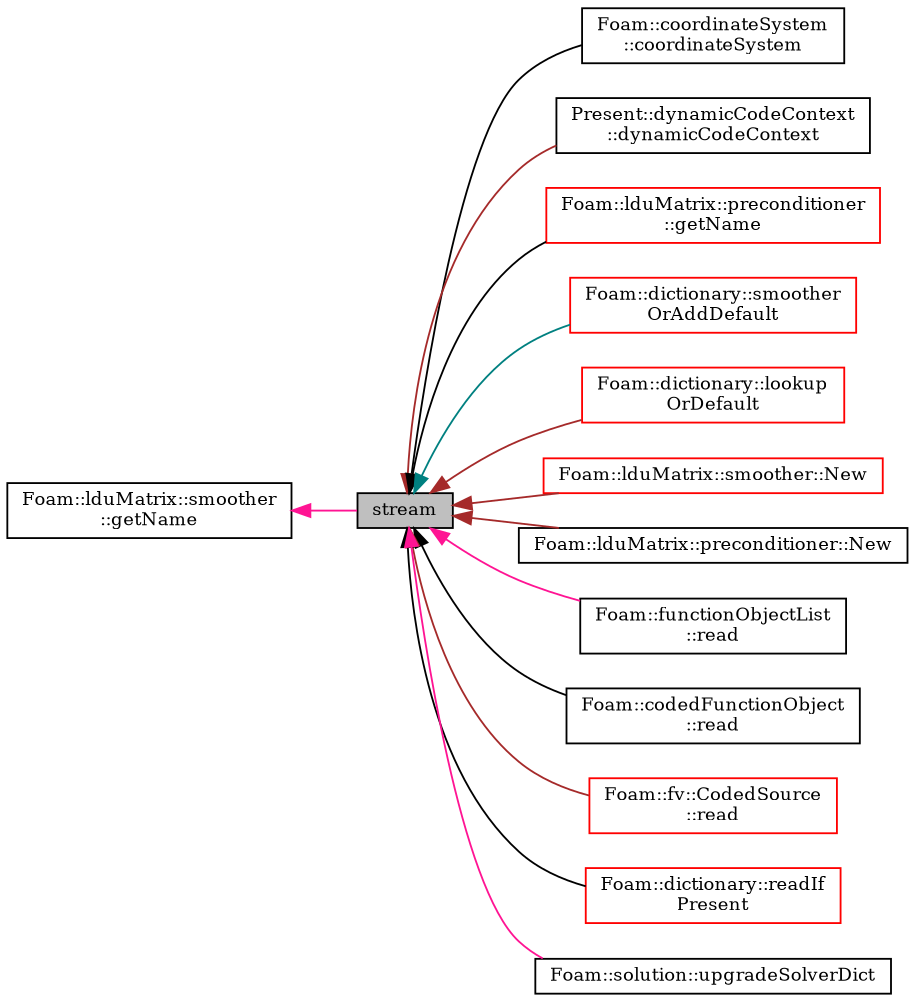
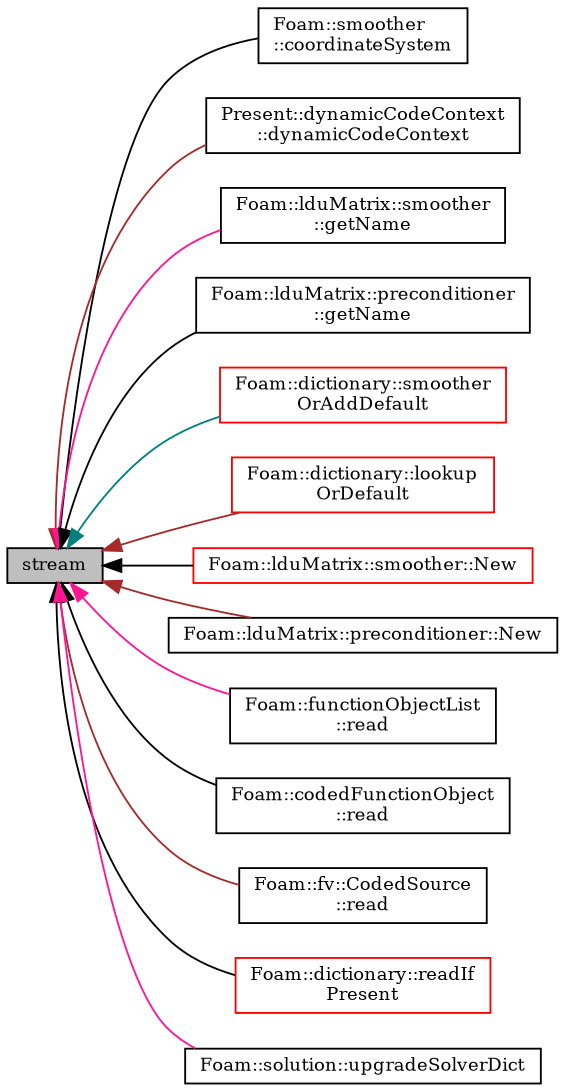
(713, 36) -> (363, 36)
(713, 215) -> (363, 305)
(515, 498) -> (157, 566)
(334, 511) -> (102, 356)
(713, 806) -> (363, 896)
